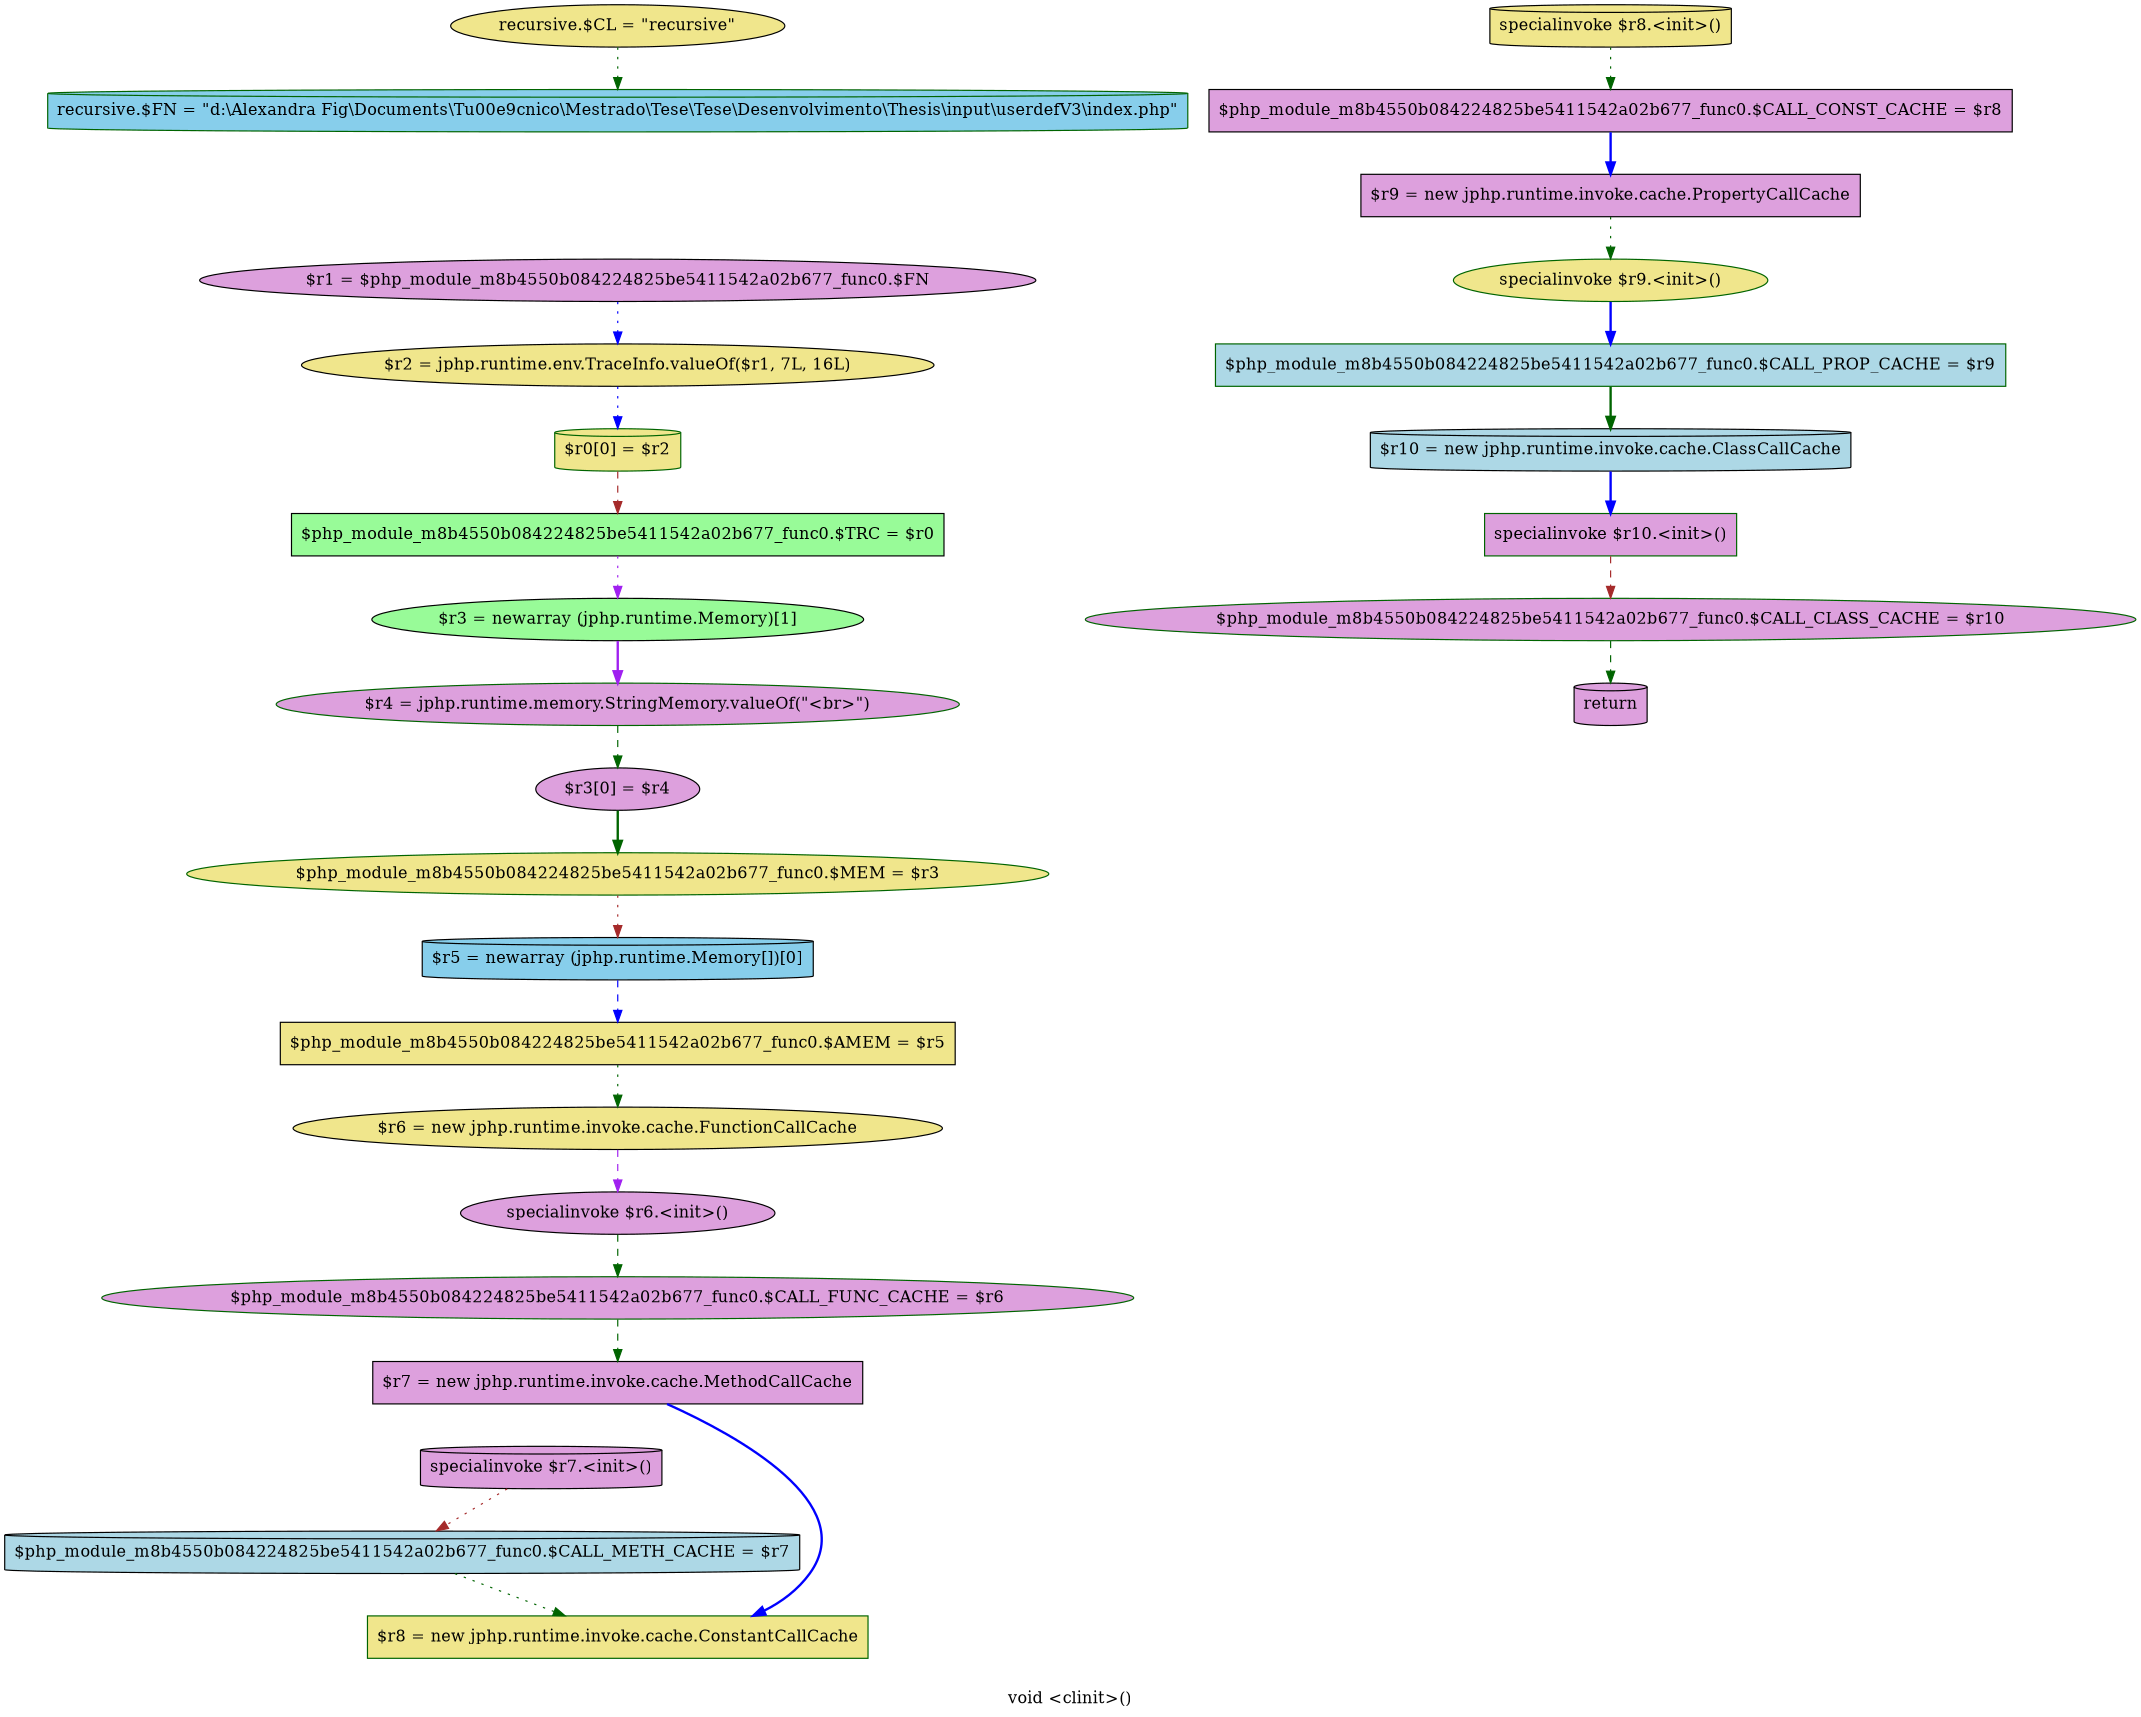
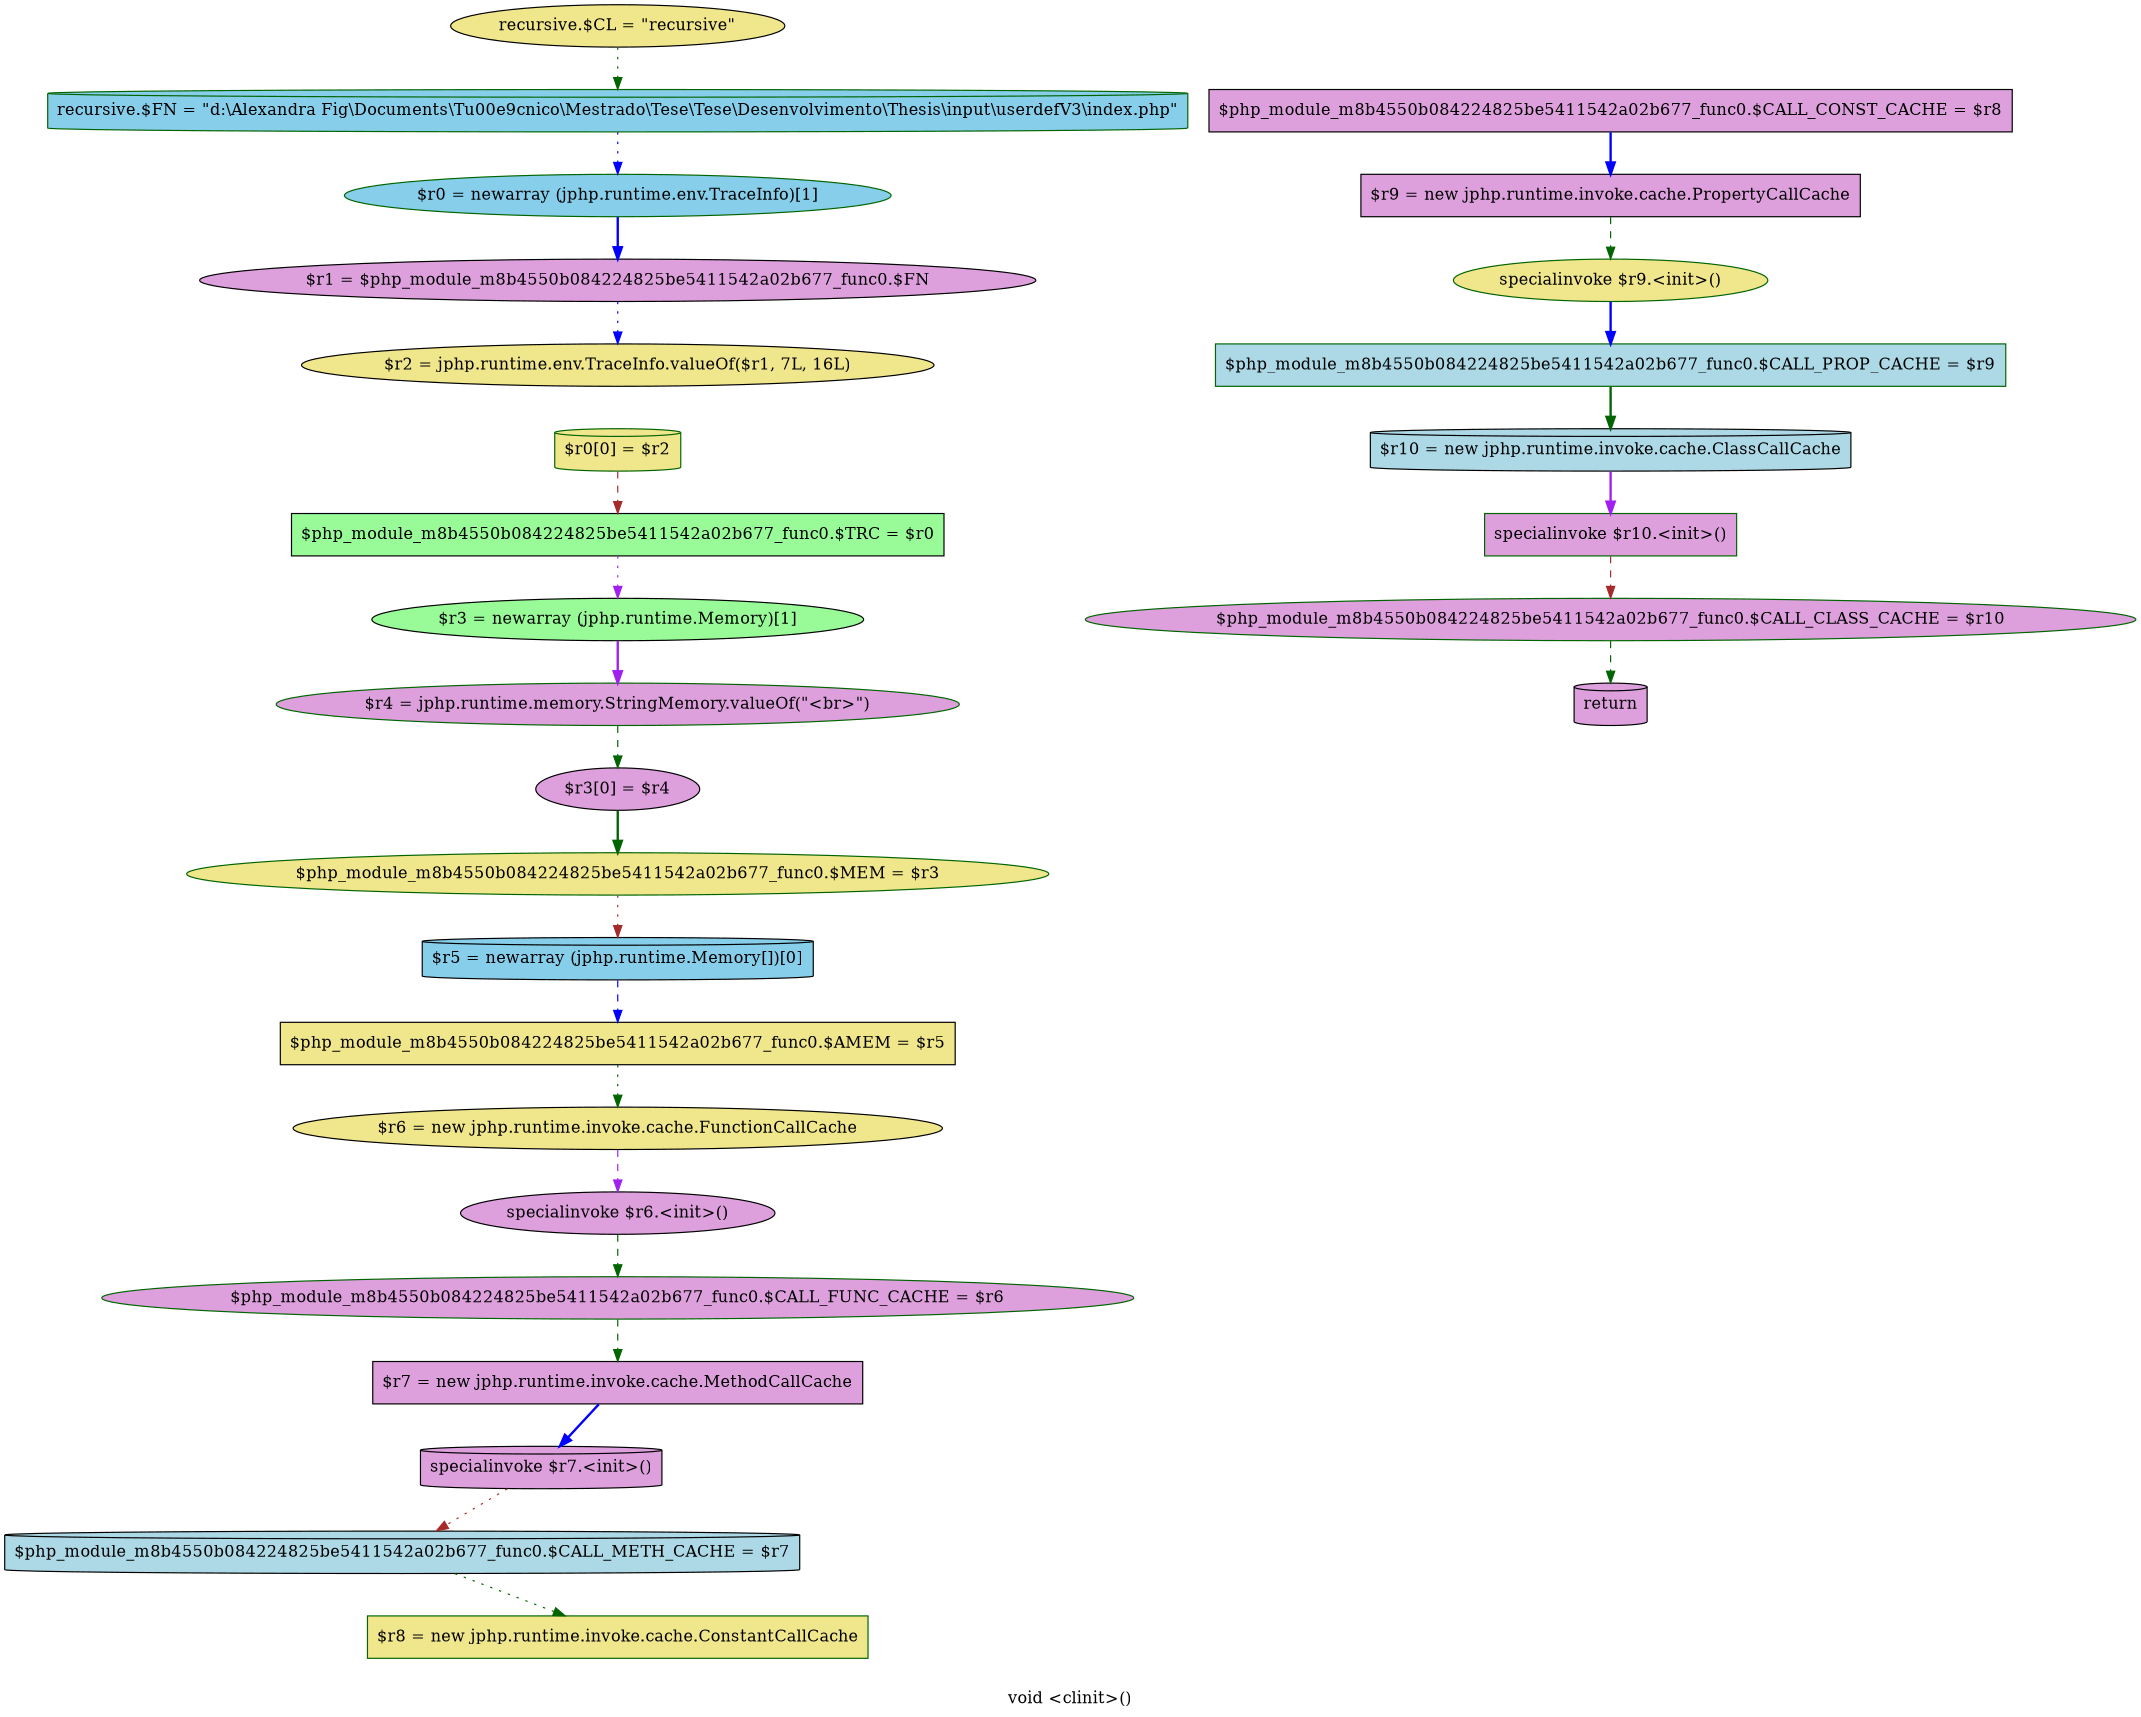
(1611, 26) -> none
none -> (618, 196)
(1611, 232) -> (1611, 232)
(618, 402) -> none
(1611, 487) -> (1611, 487)
(796, 1488) -> (583, 1421)
